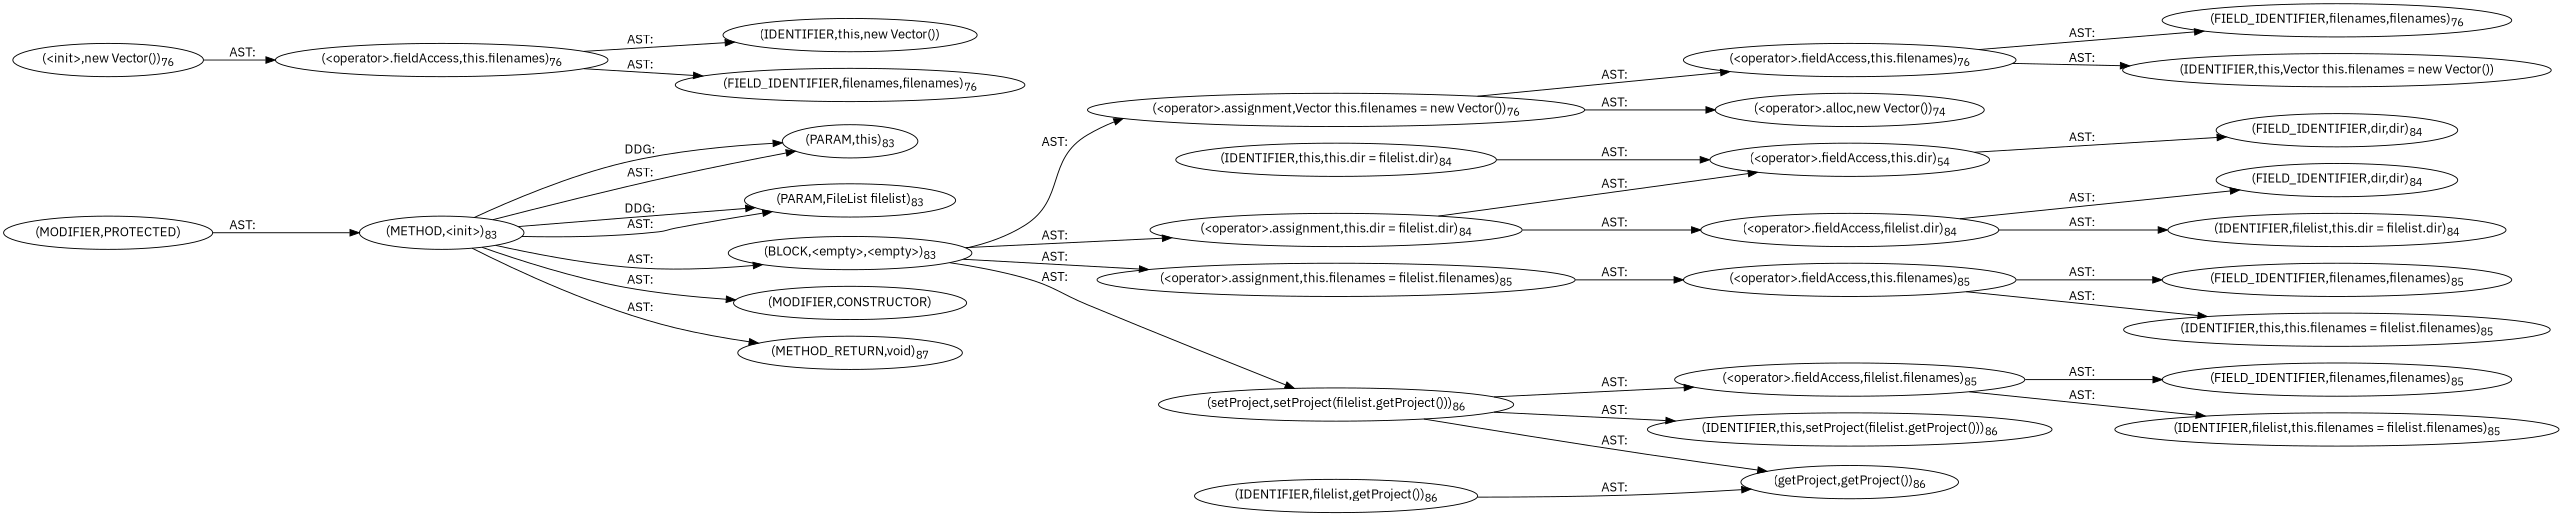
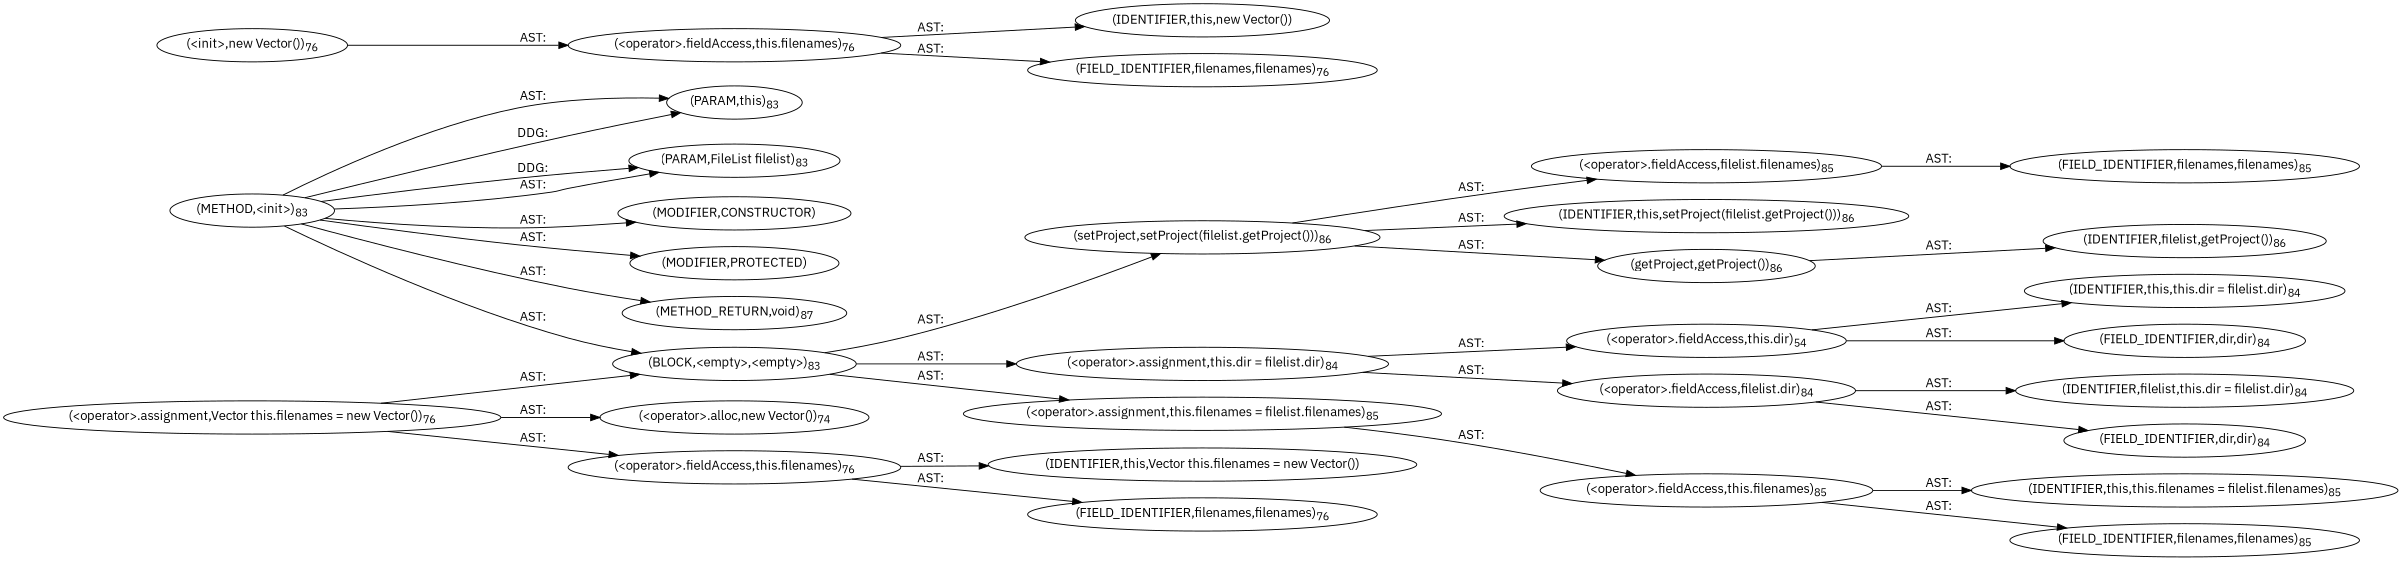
(1598, 160) -> (1937, 317)
(1050, 195) -> (506, 389)
(281, 233) -> (475, 240)
(2337, 429) -> none
(1610, 496) -> (1927, 254)
